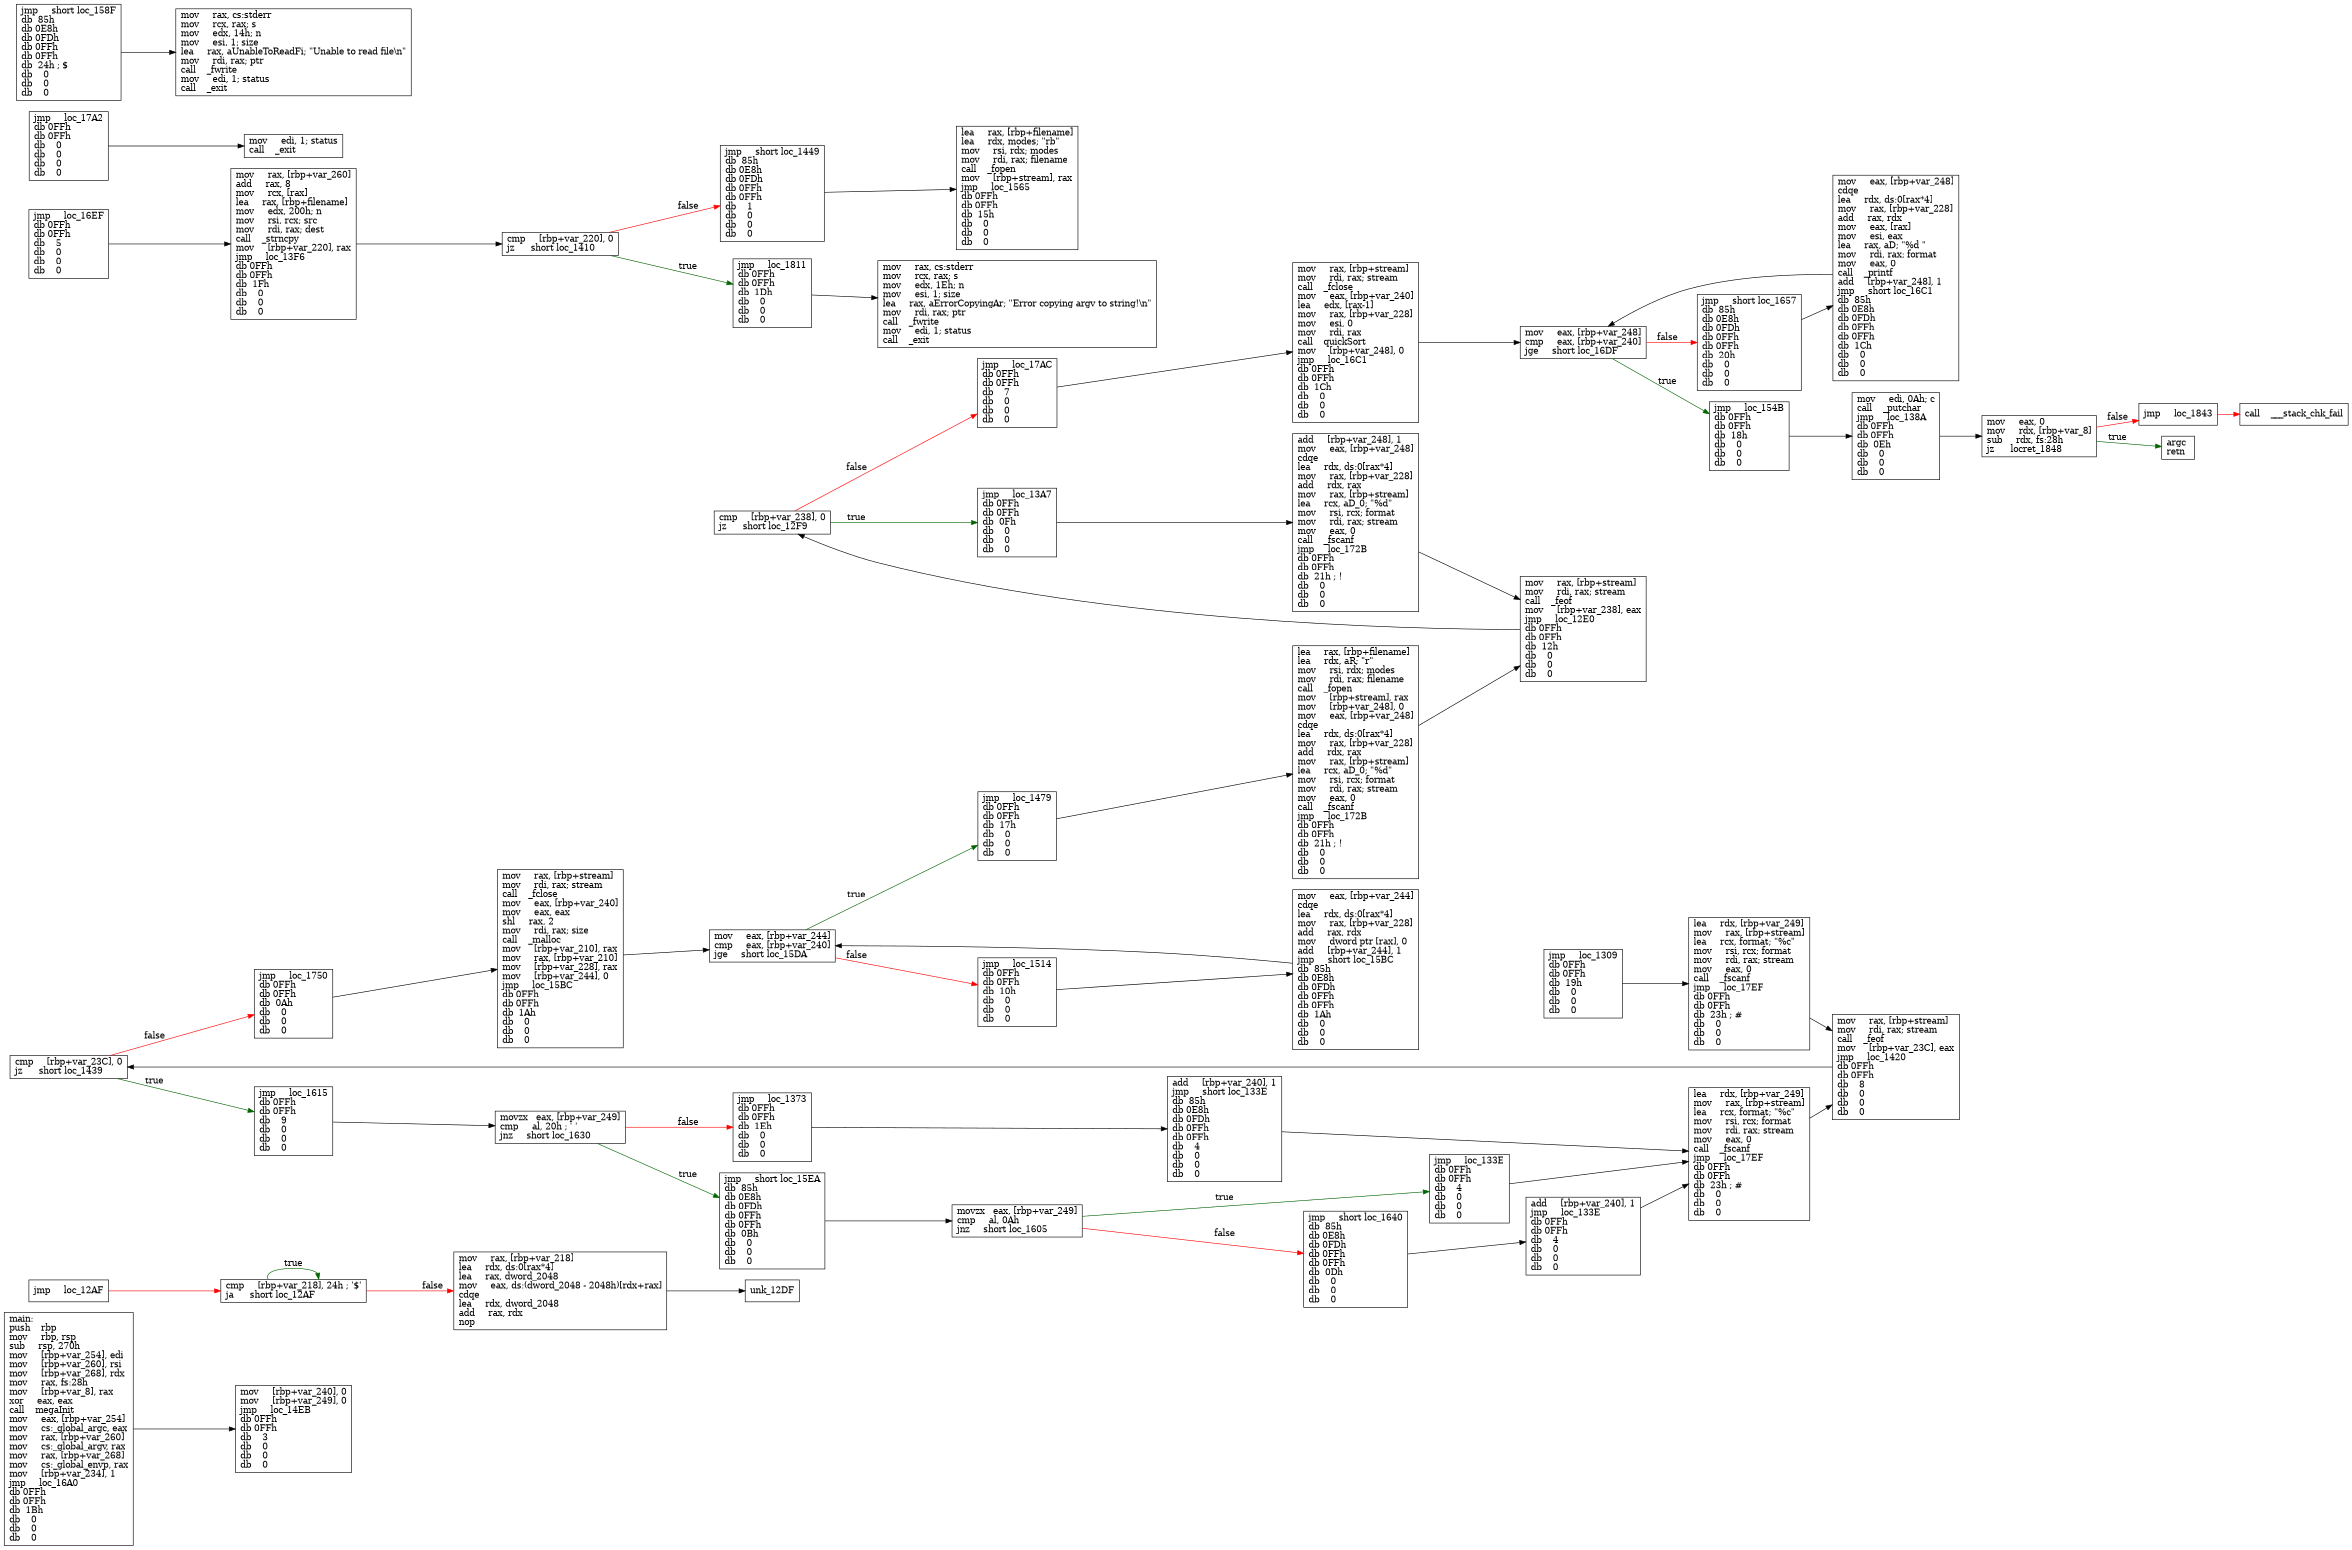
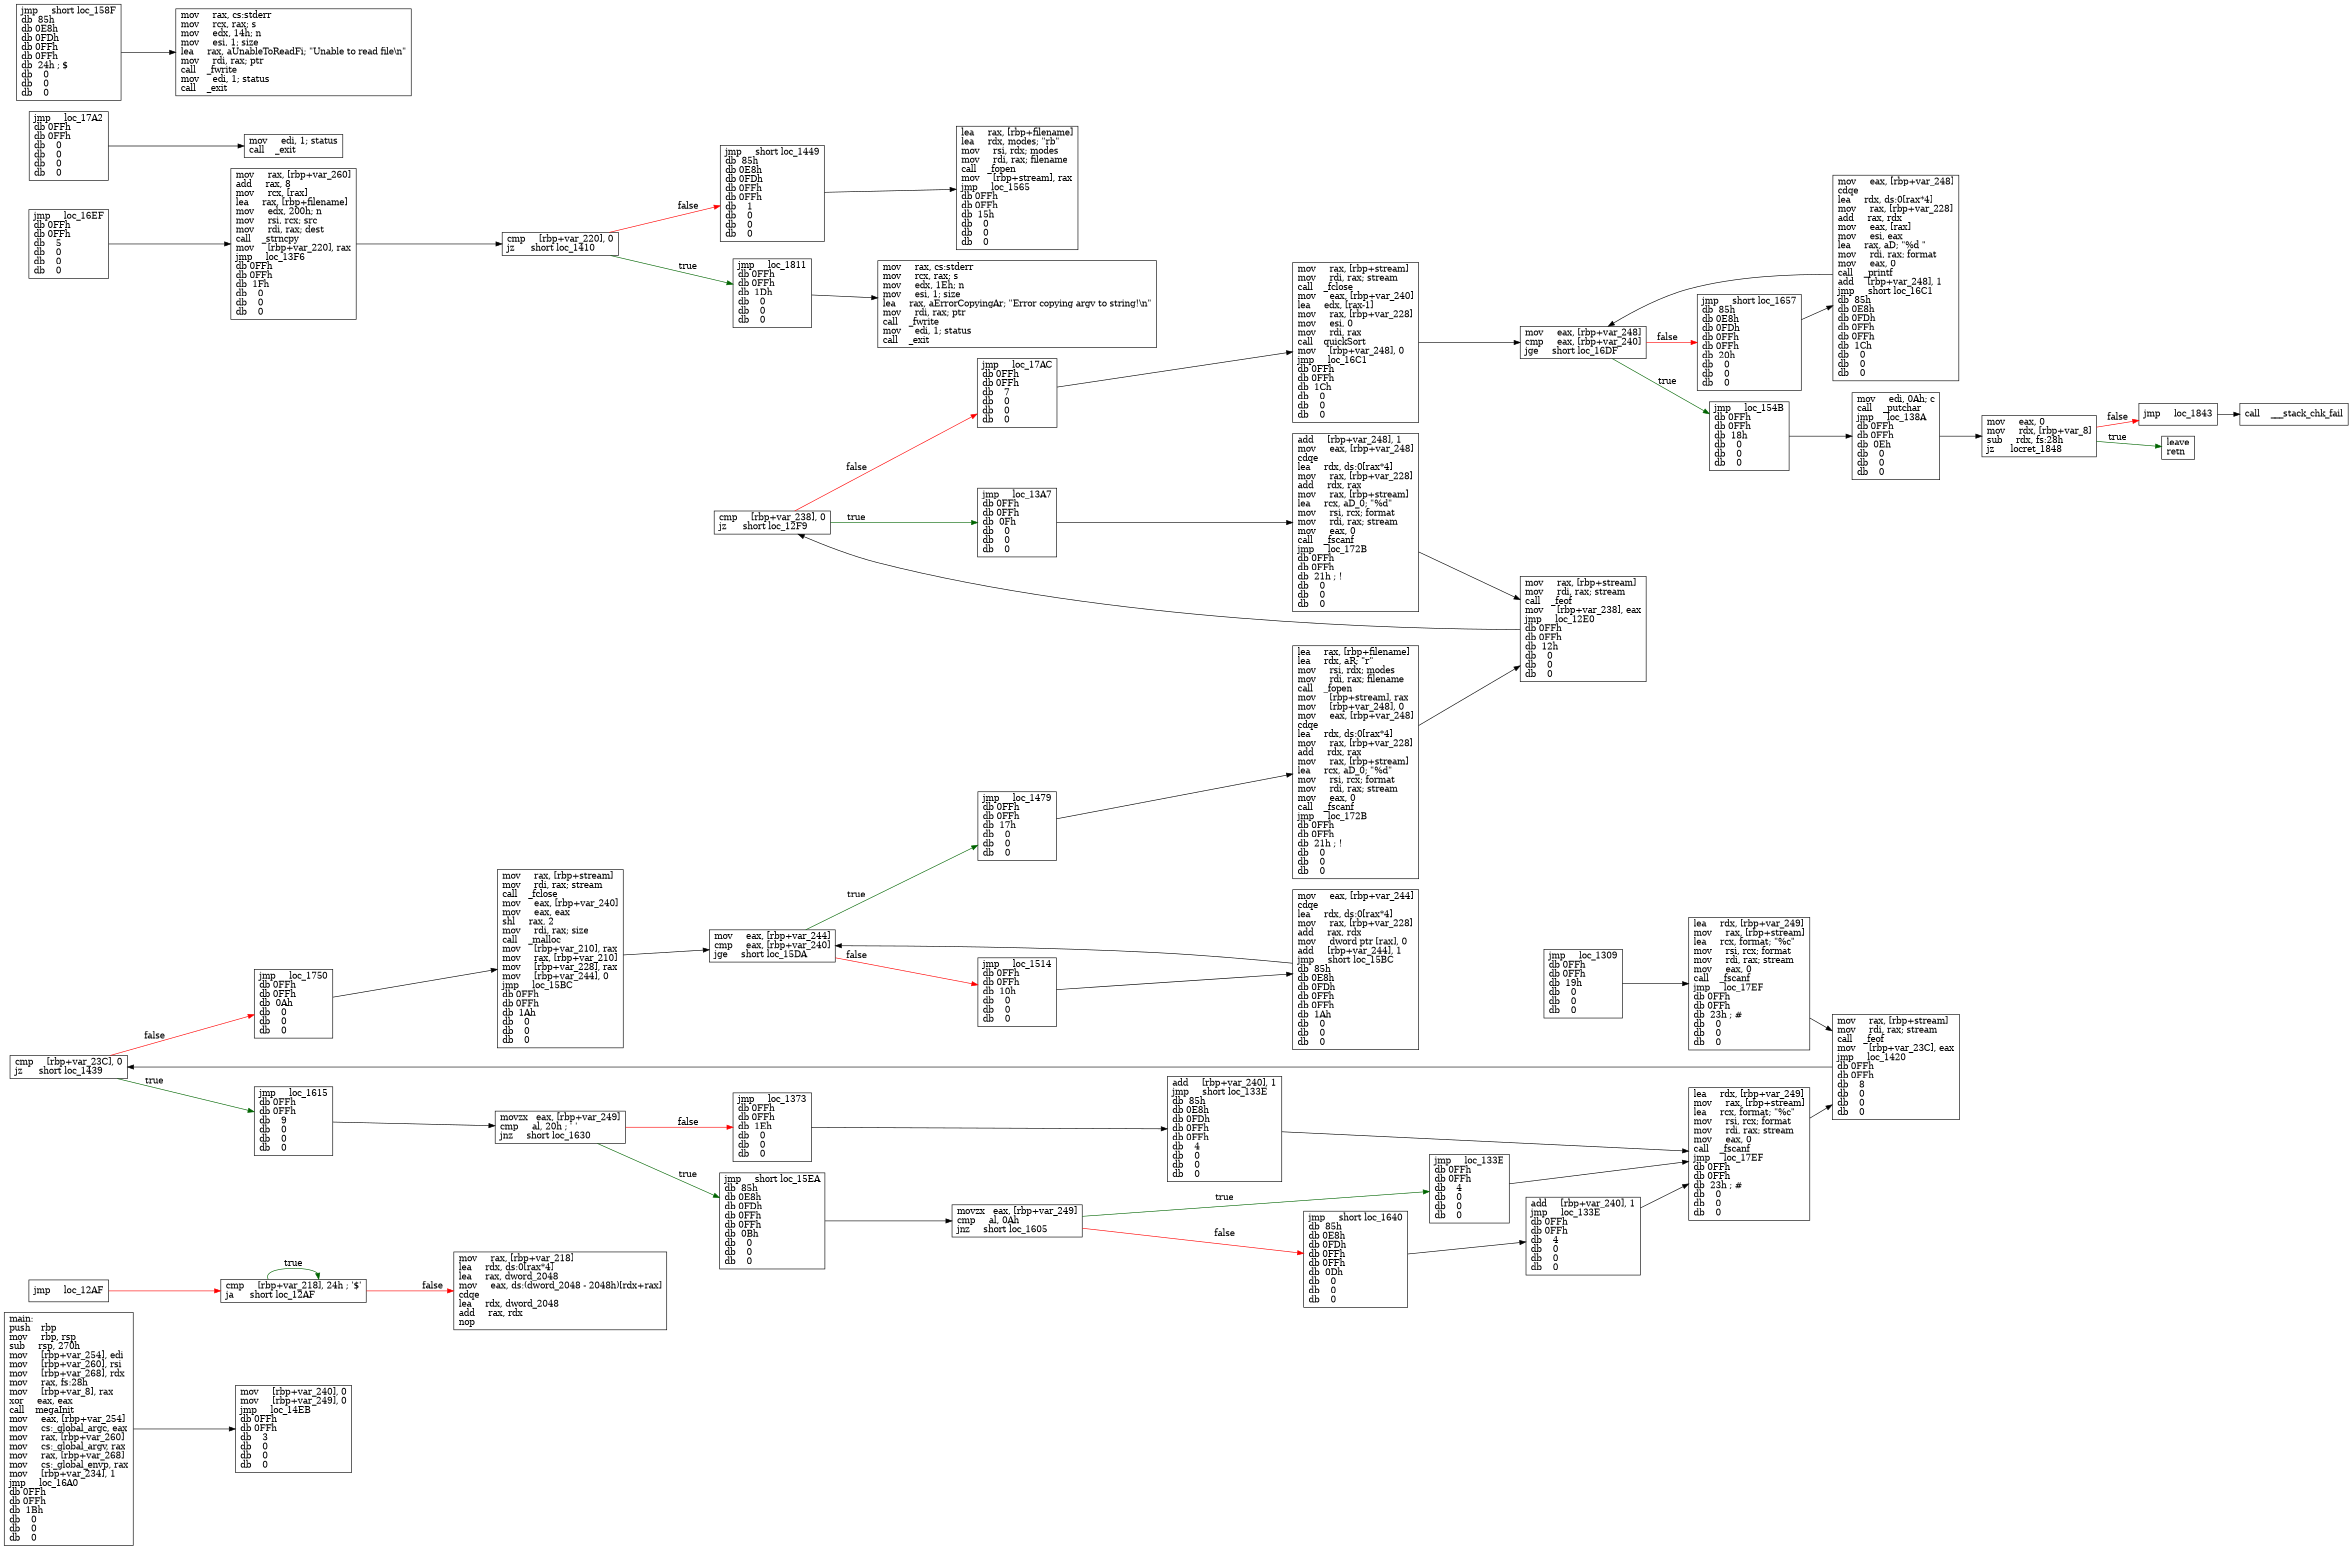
(2226, 414) -> (2226, 414)
(2178, 448) -> (2178, 448)
(772, 1291) -> none
